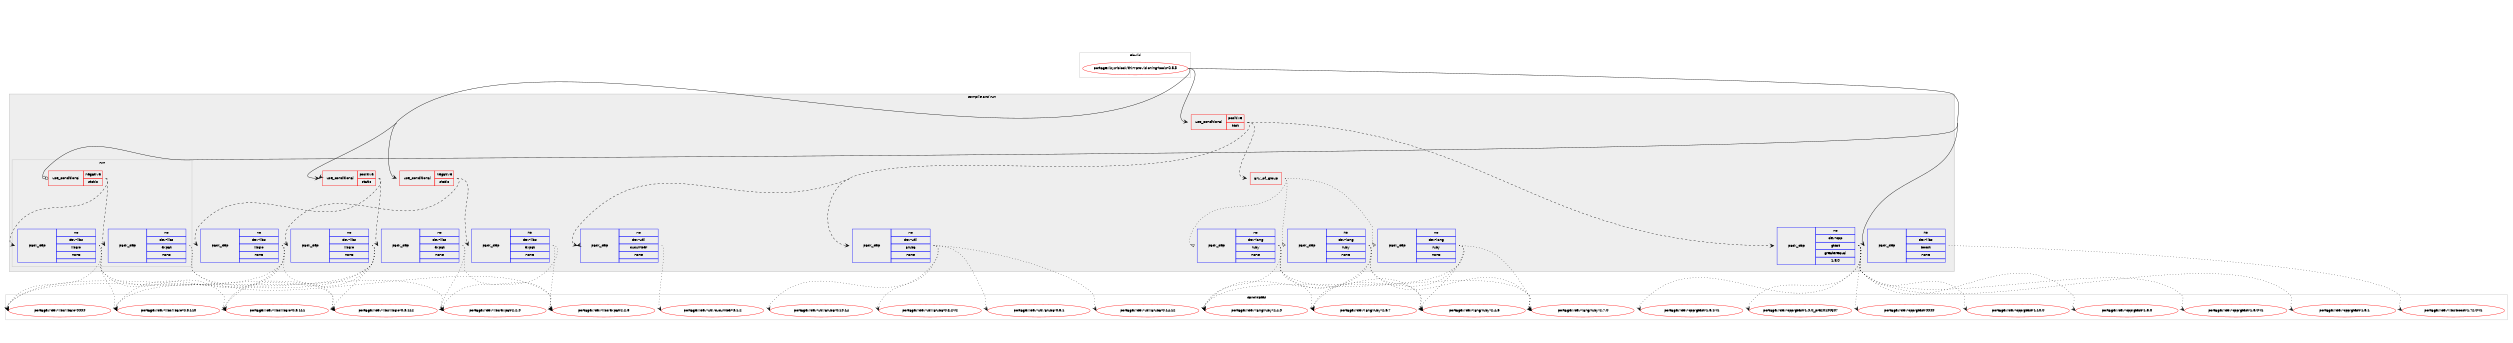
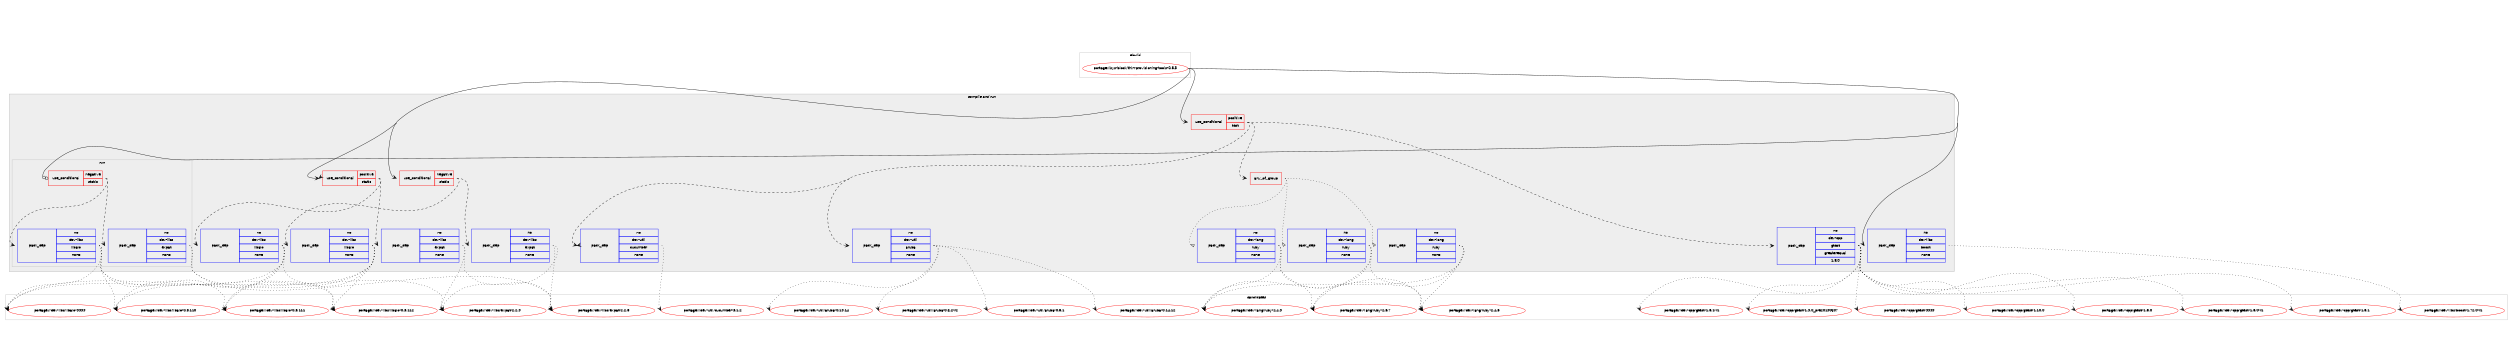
(1583, 311) -> none
